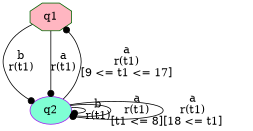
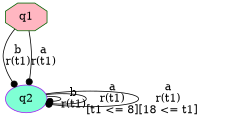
(81, 67) -> none
